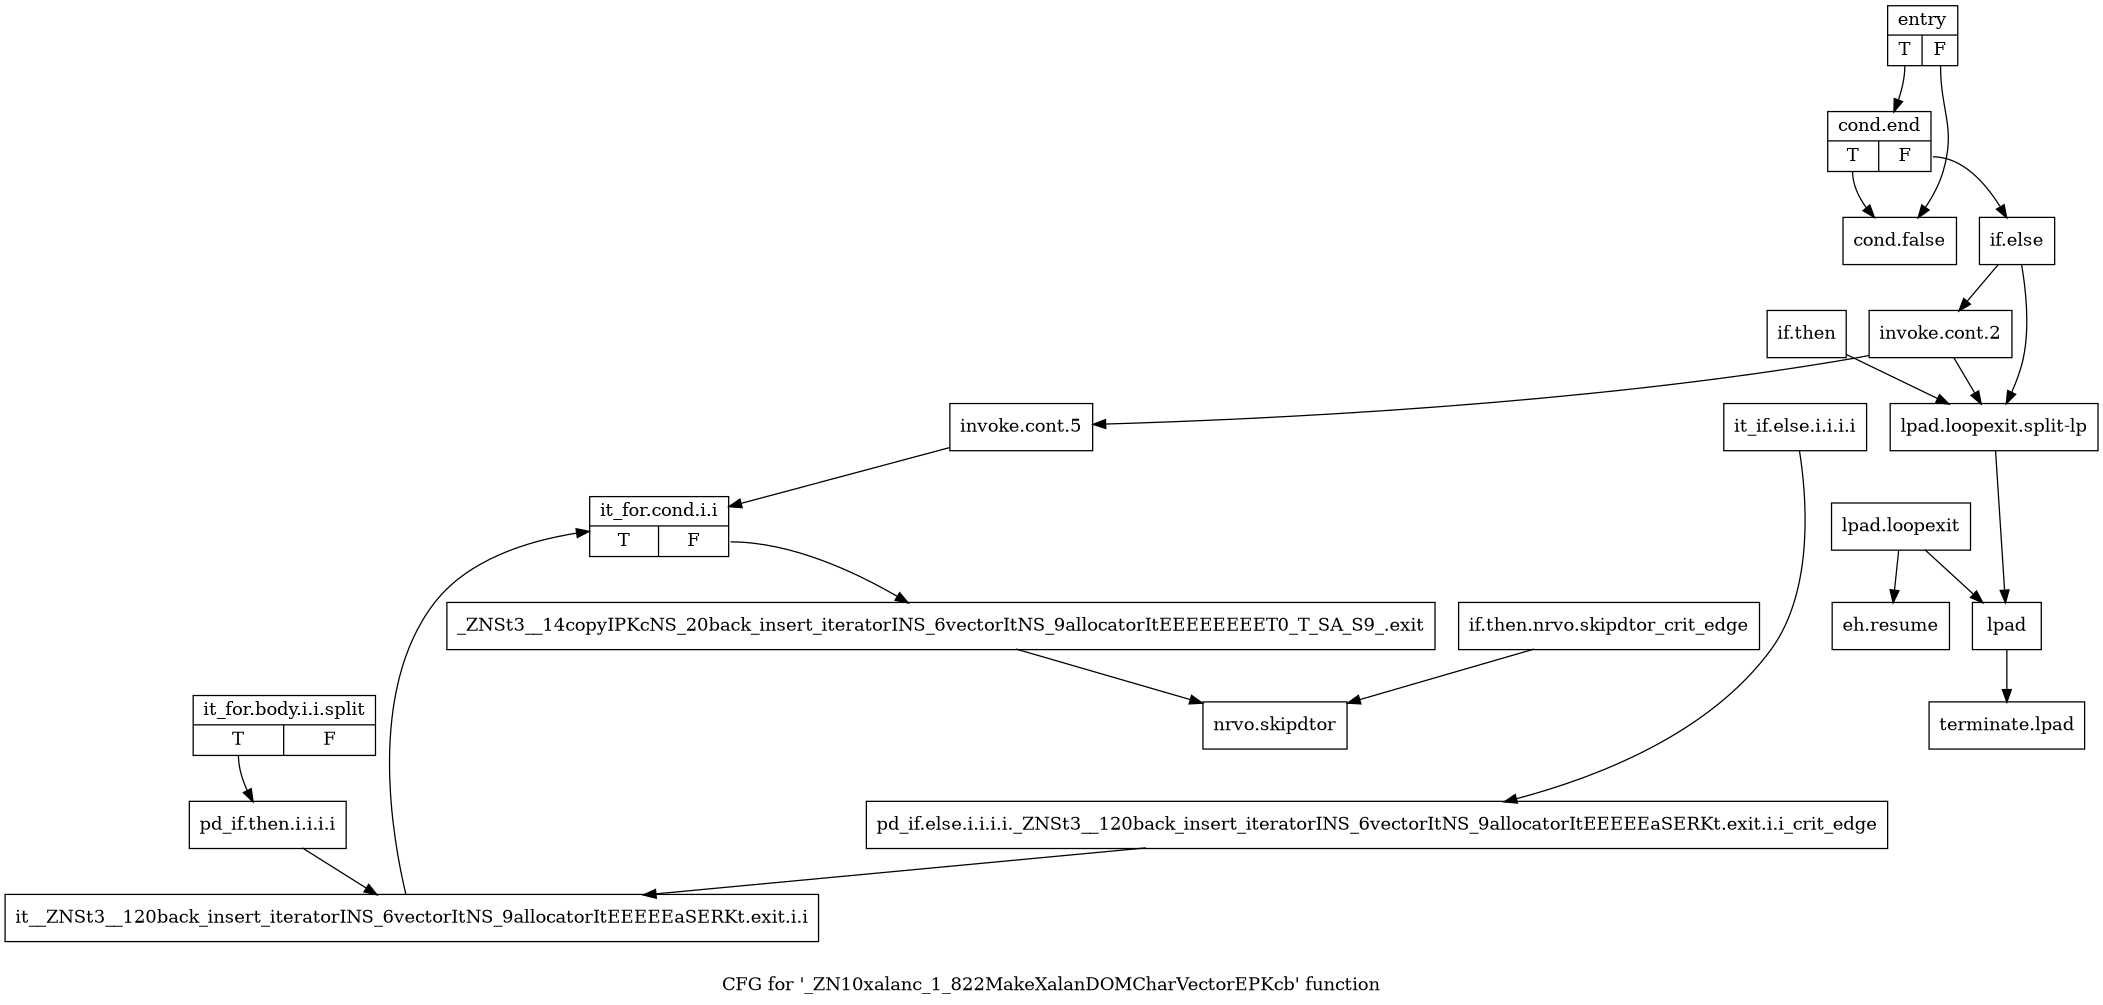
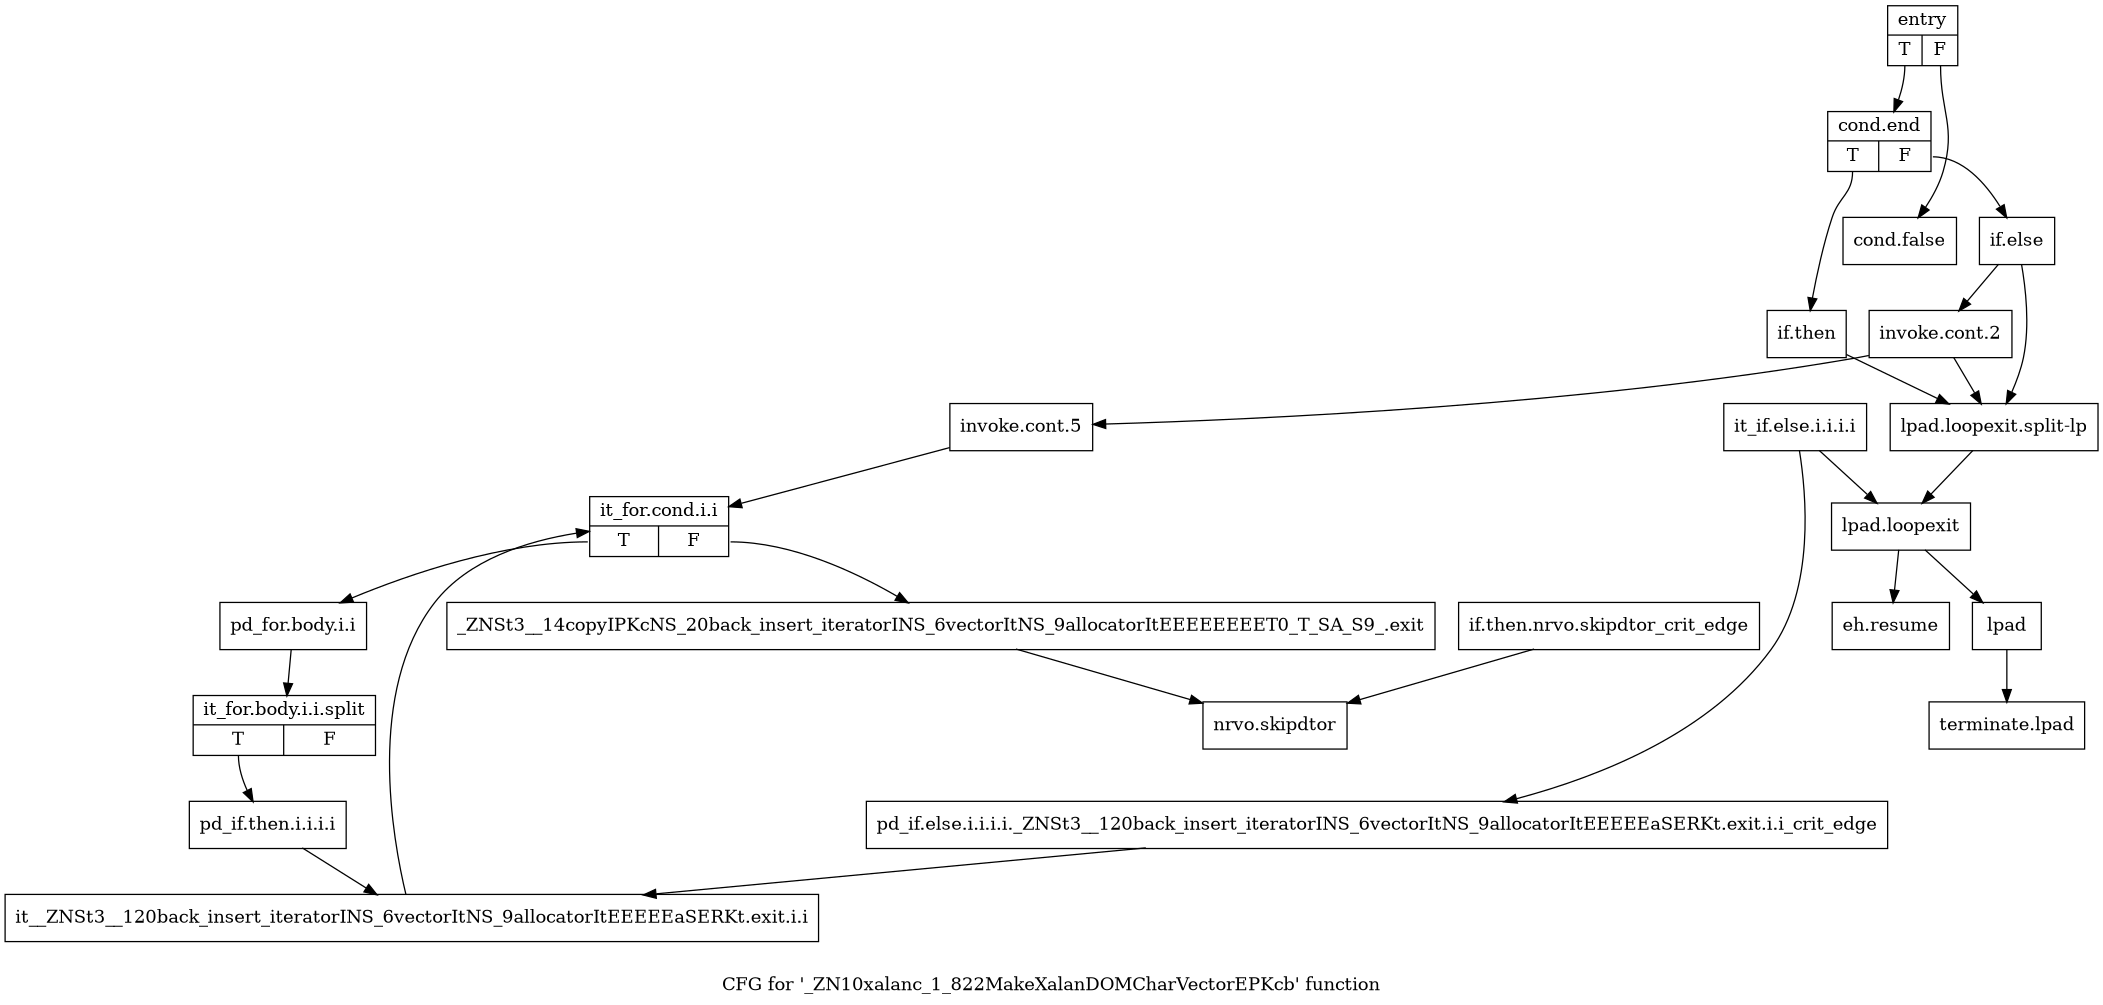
(1857, 191) -> (1827, 233)
none -> (1843, 472)
(2000, 520) -> (1952, 472)
none -> (293, 626)
